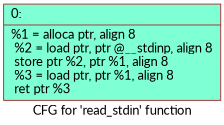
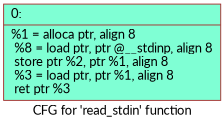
(112, 49) -> (112, 49)
